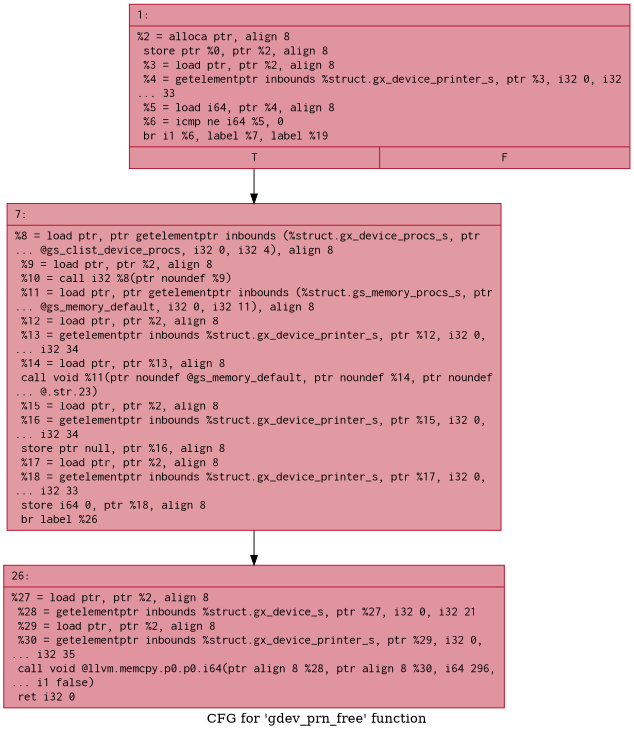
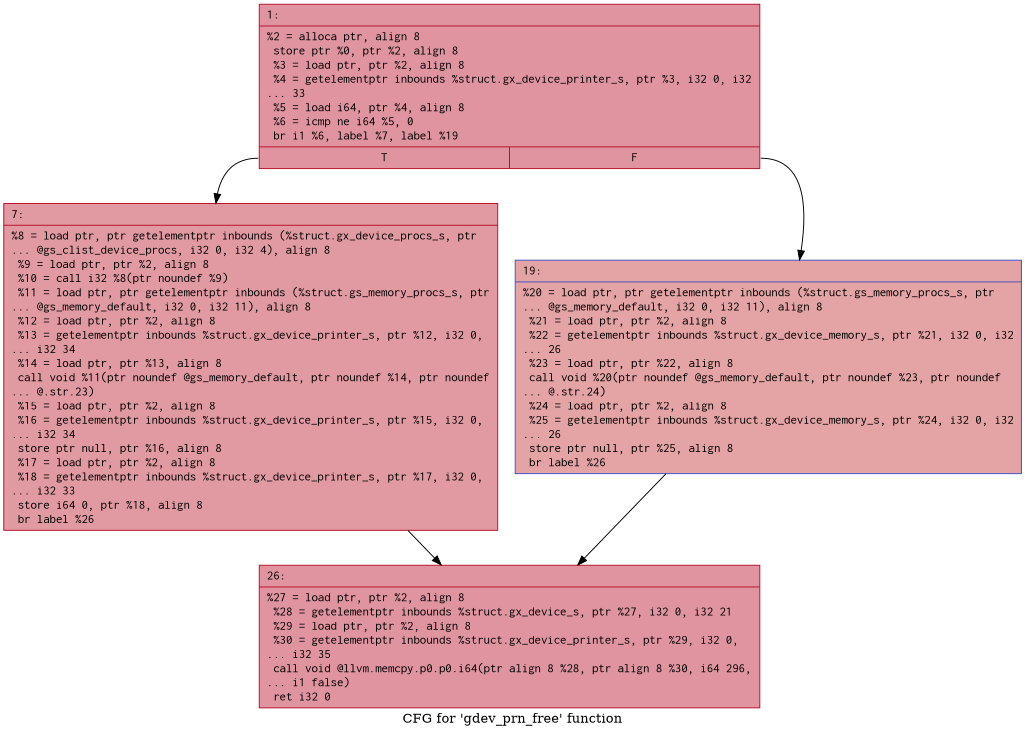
none -> (768, 367)
